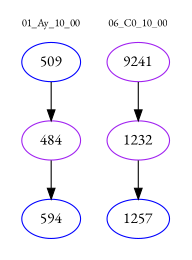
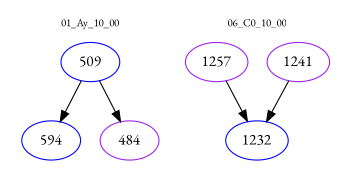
(138, 62) -> (298, 62)
(138, 140) -> (257, 140)
(51, 174) -> (73, 96)
(138, 174) -> (234, 96)
(138, 219) -> (217, 62)
